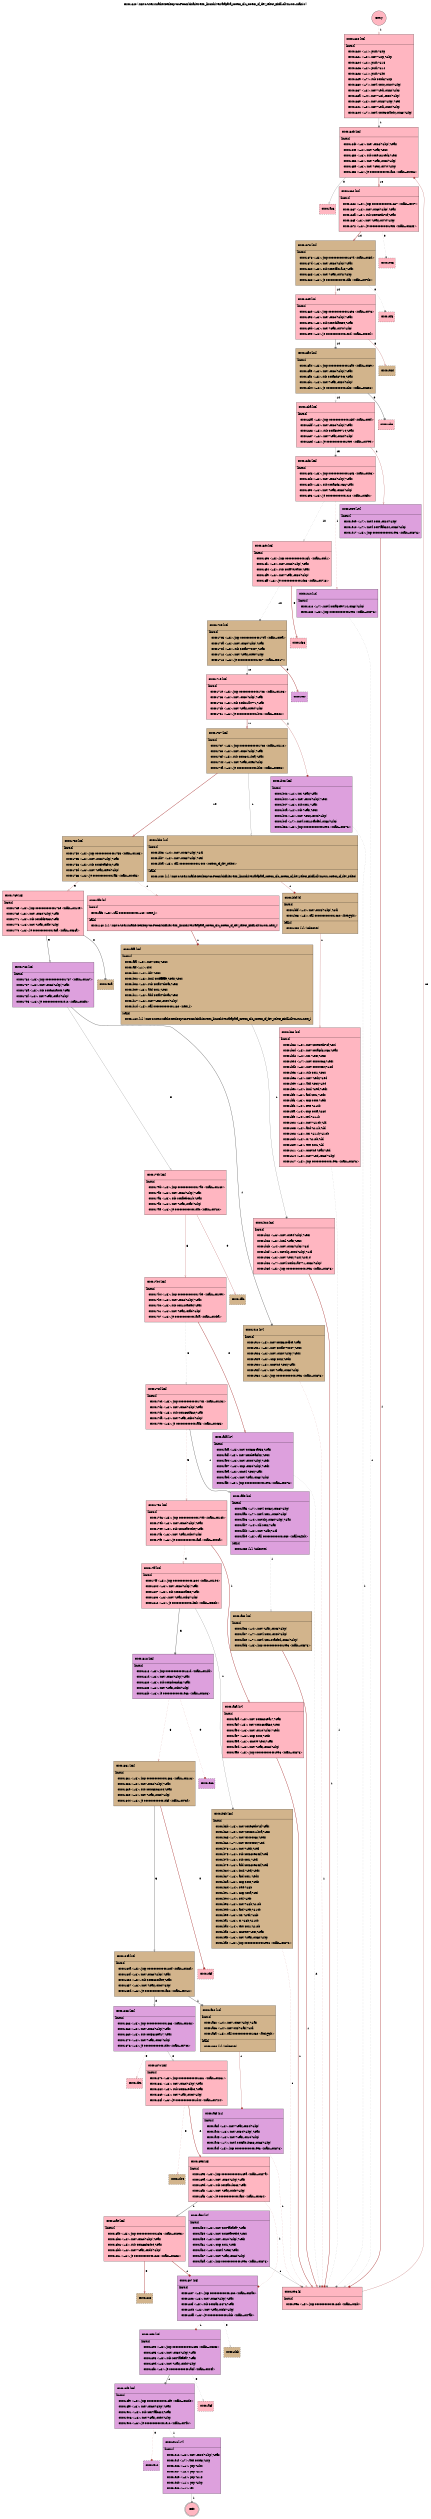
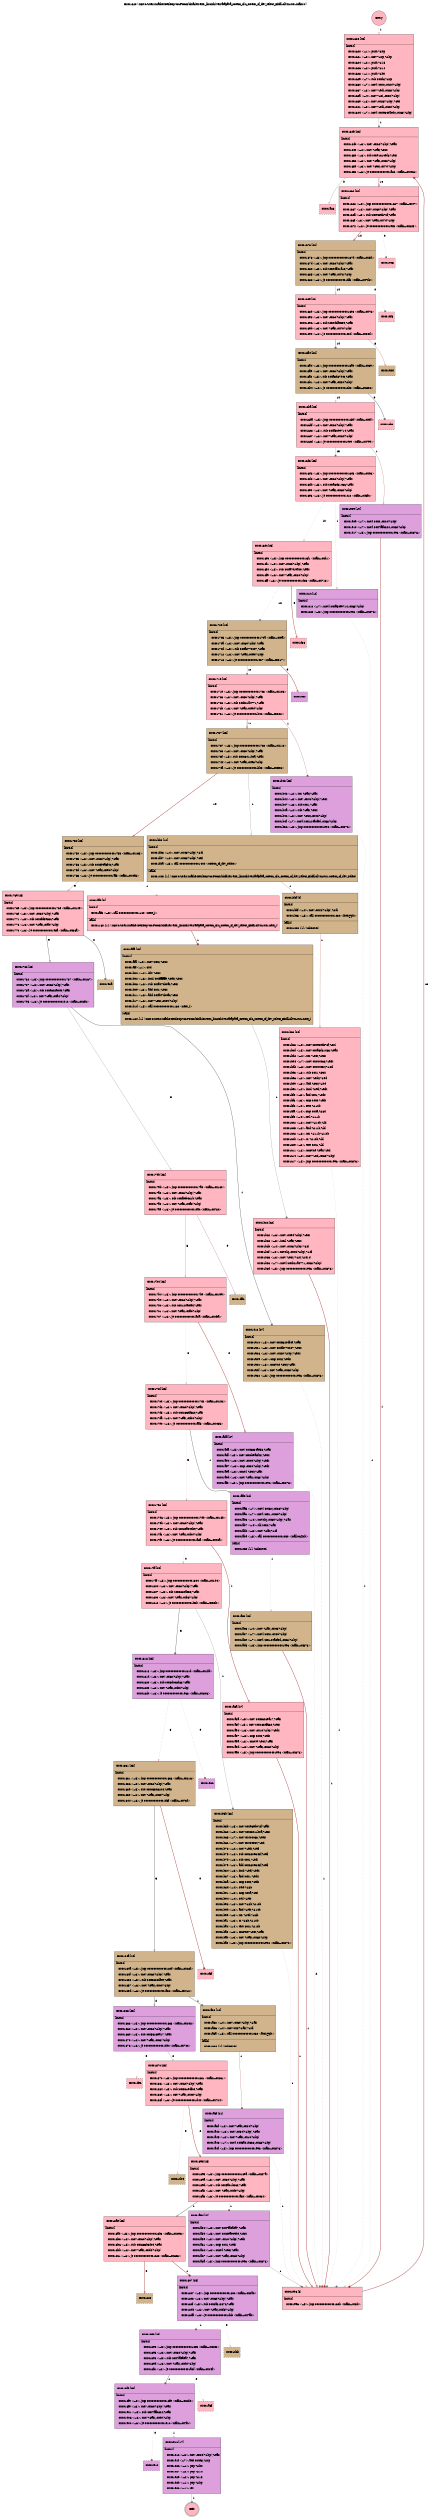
(424, 1251) -> (424, 1251)
(278, 2246) -> (229, 2205)
